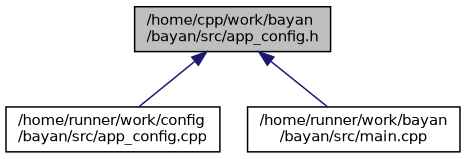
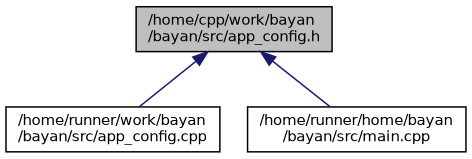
(113, 129) -> (113, 129)
(354, 129) -> (357, 129)
